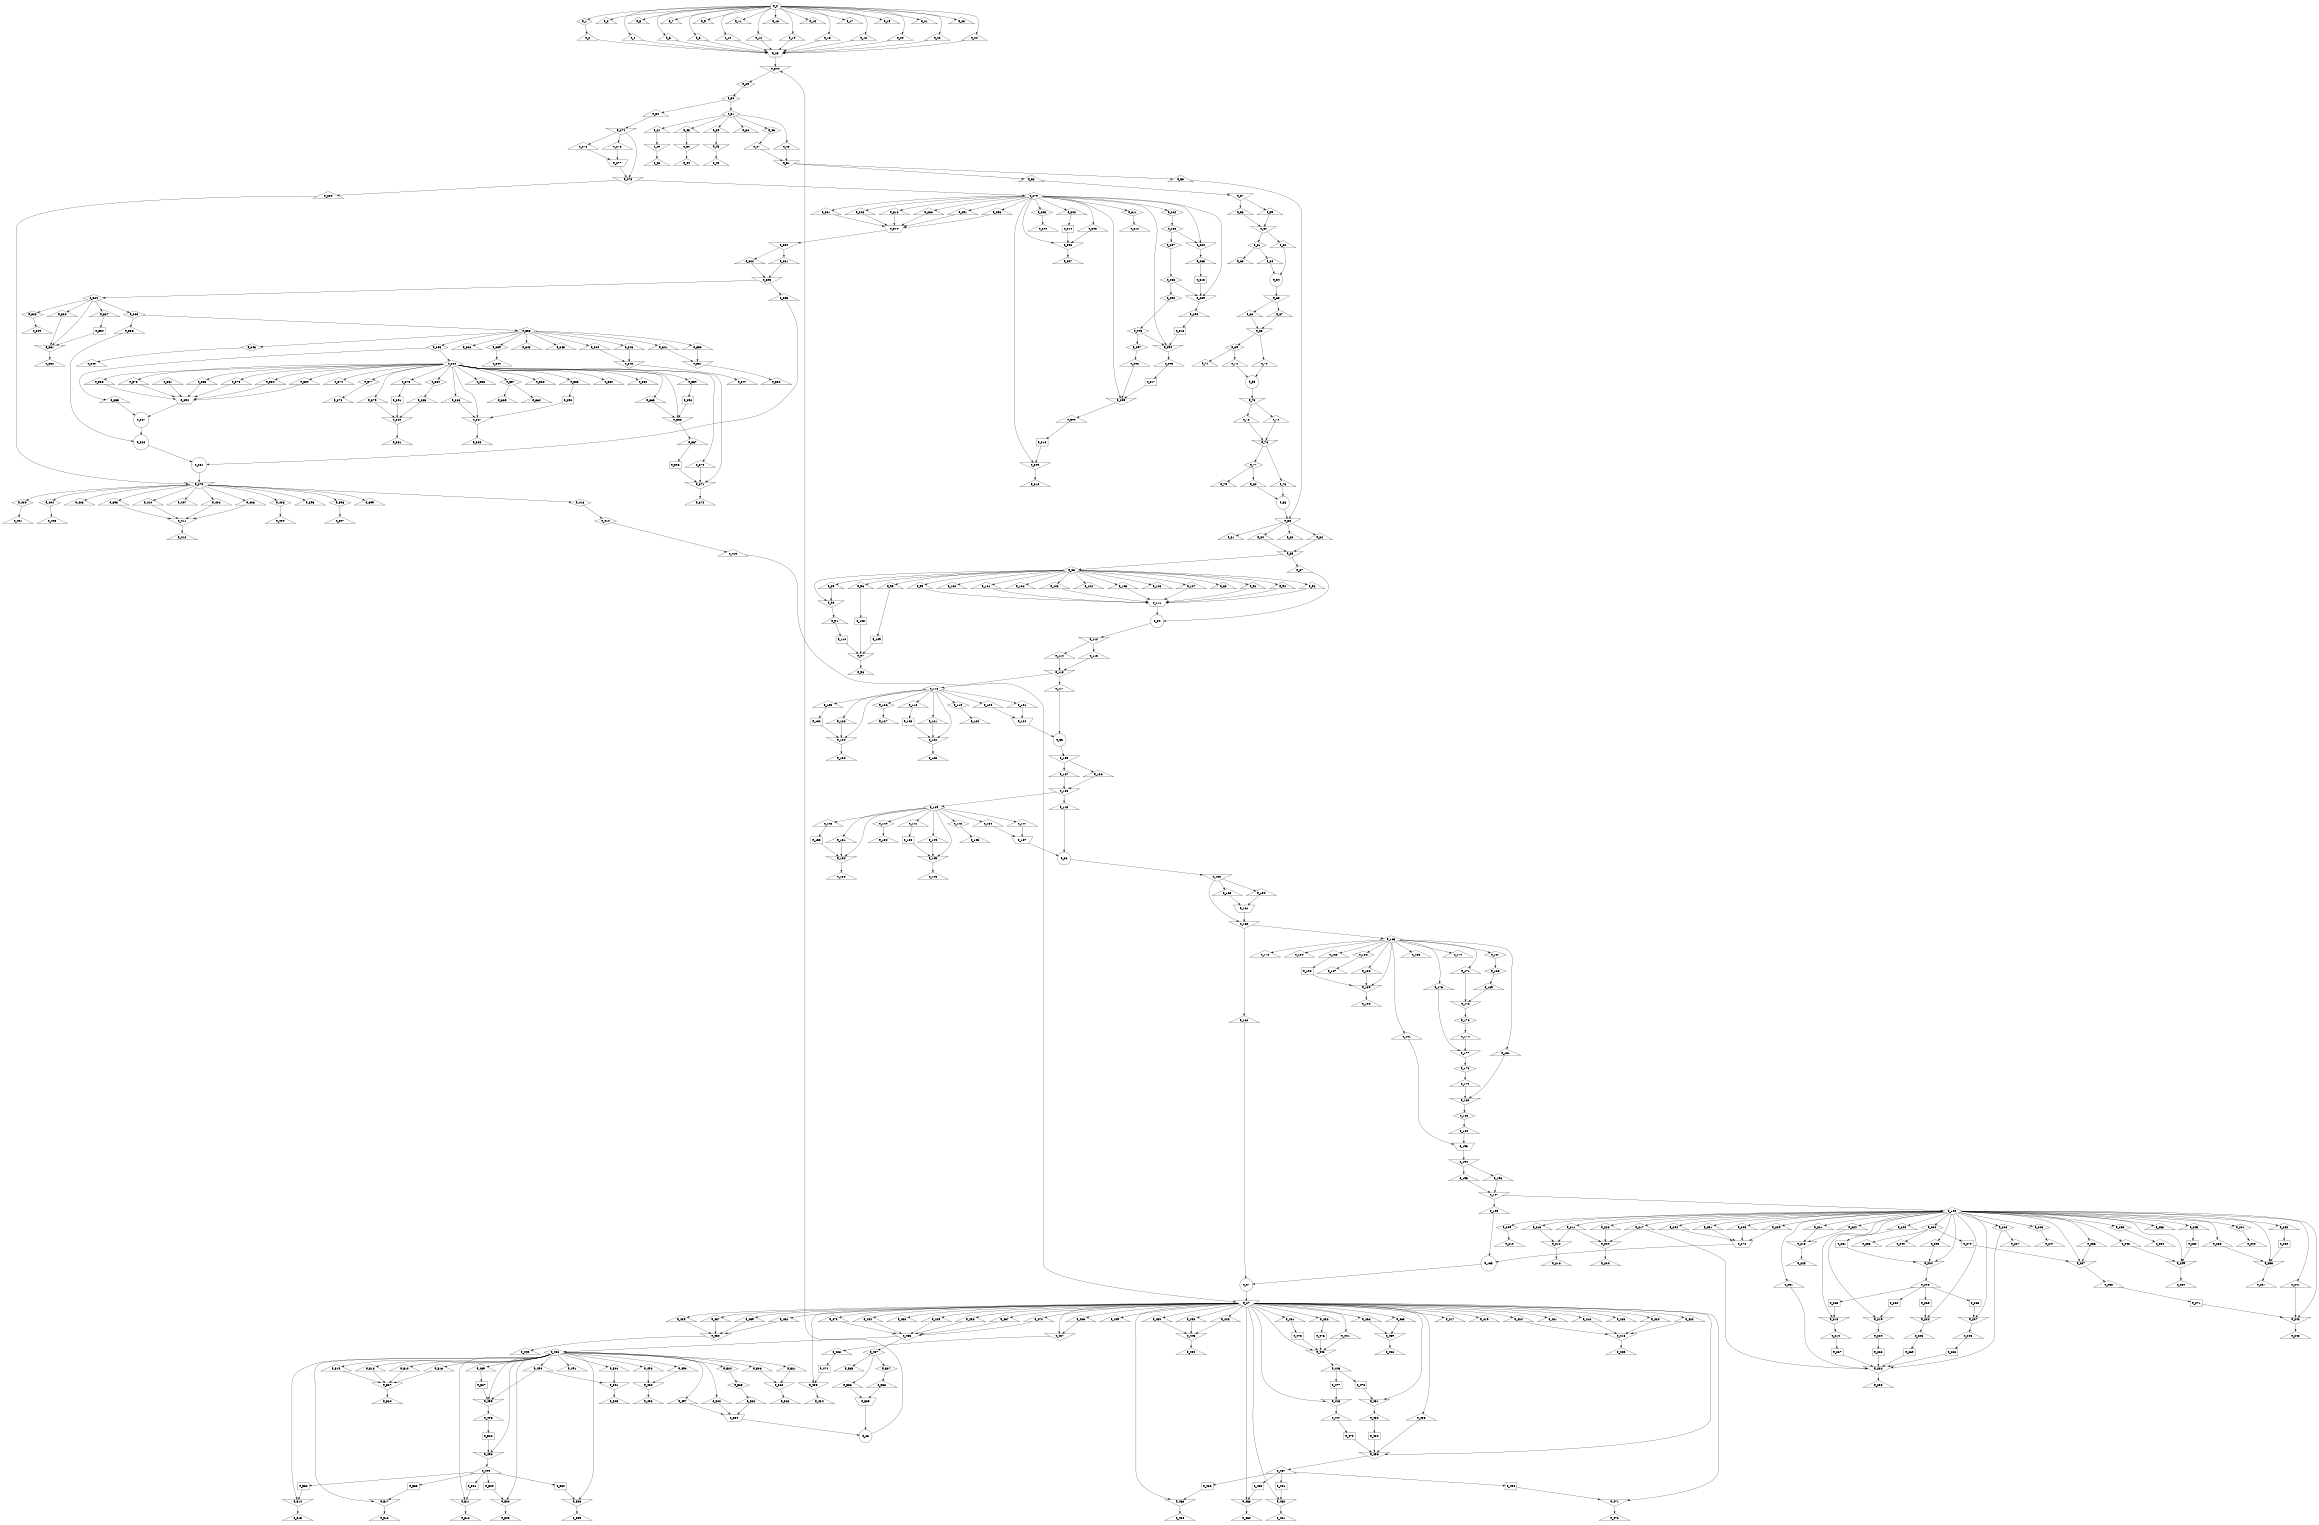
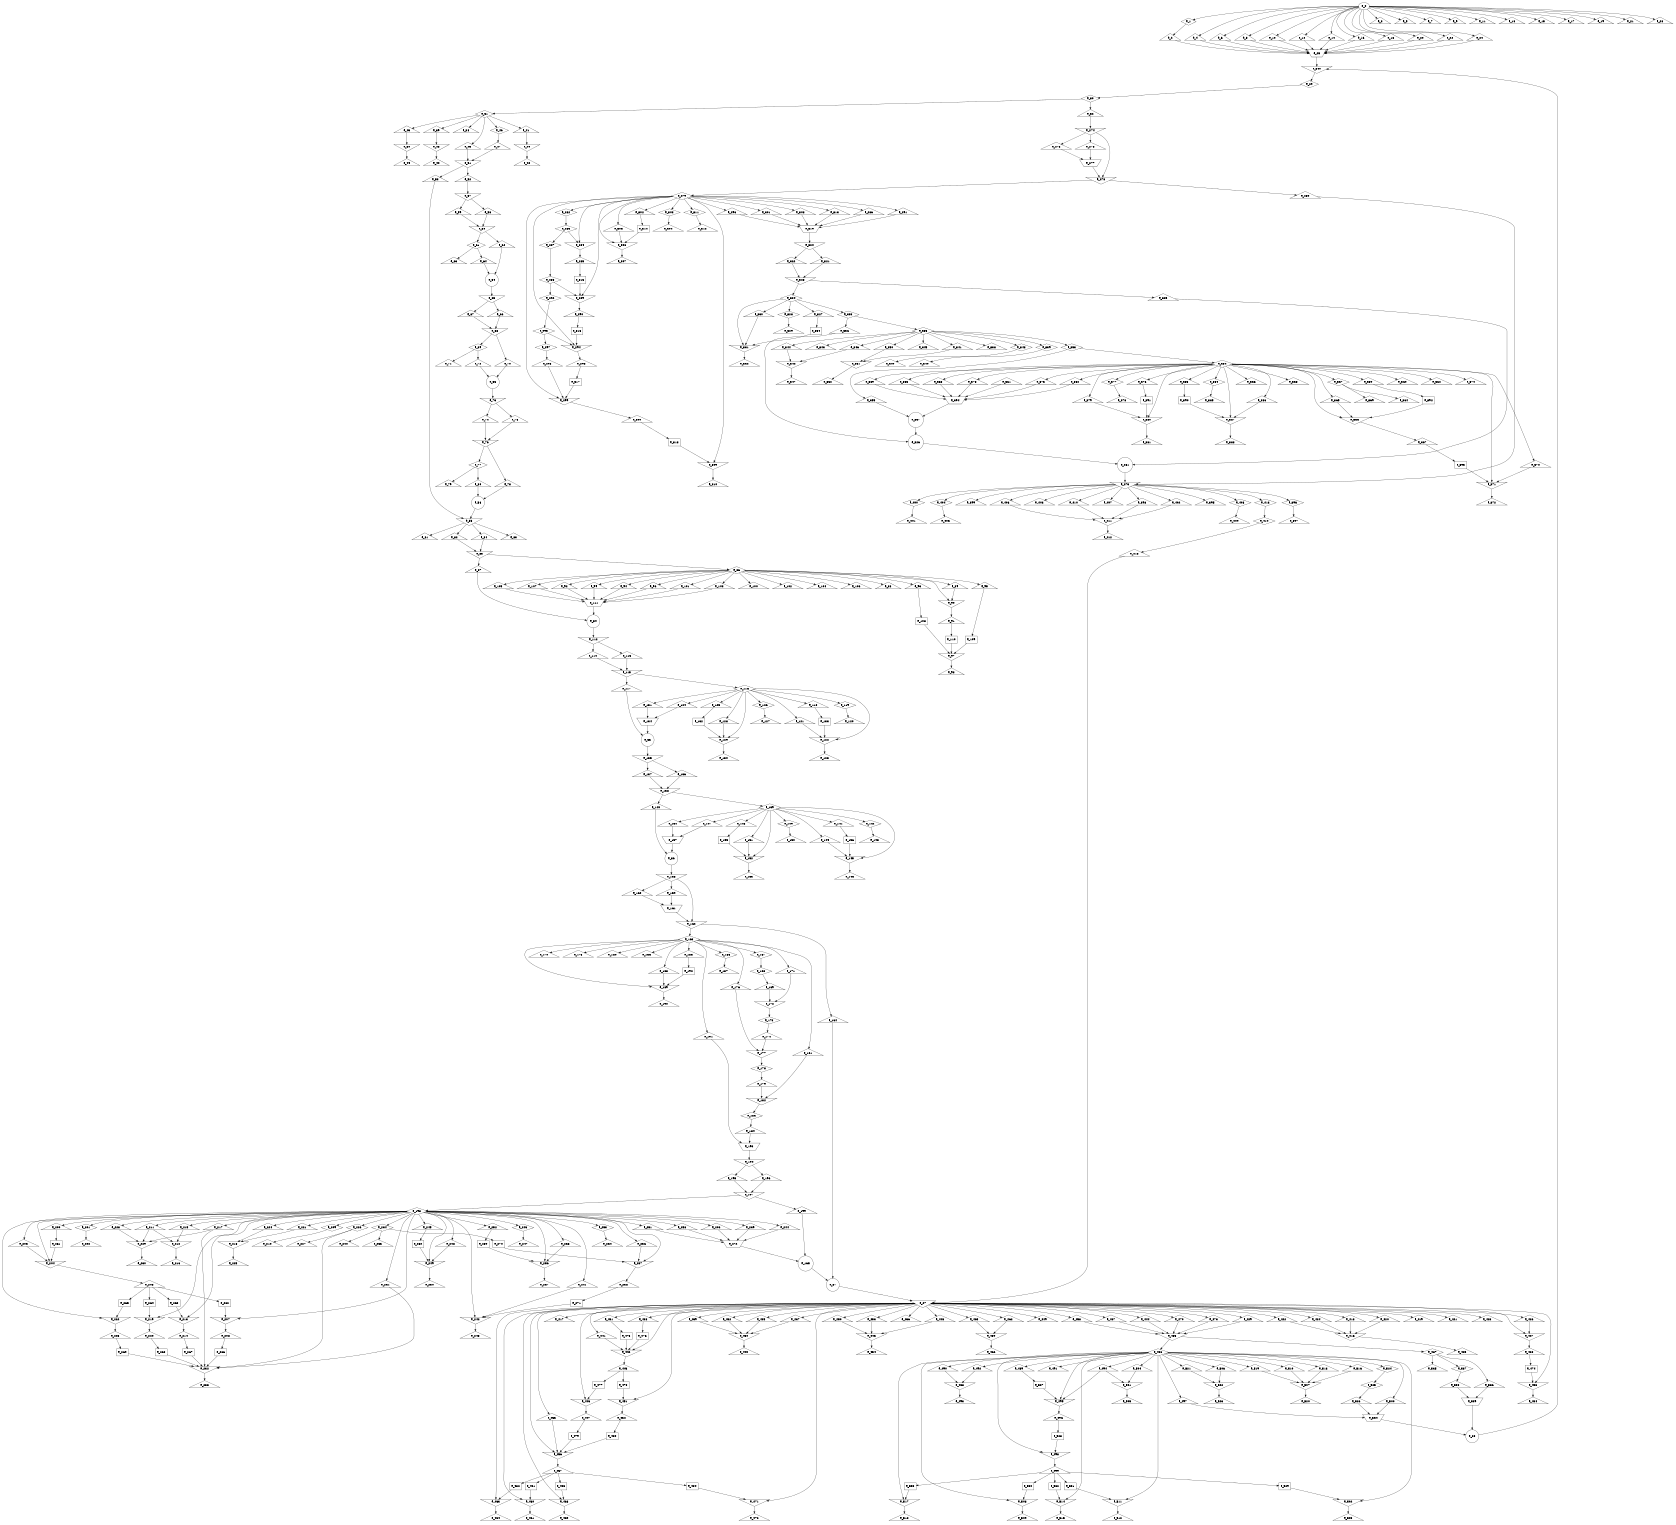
(410, 410) -> (1167, 376)
none -> (705, 1235)
